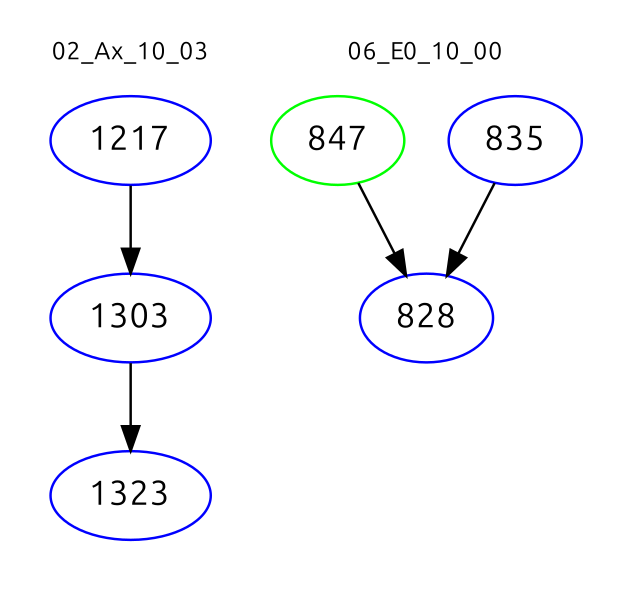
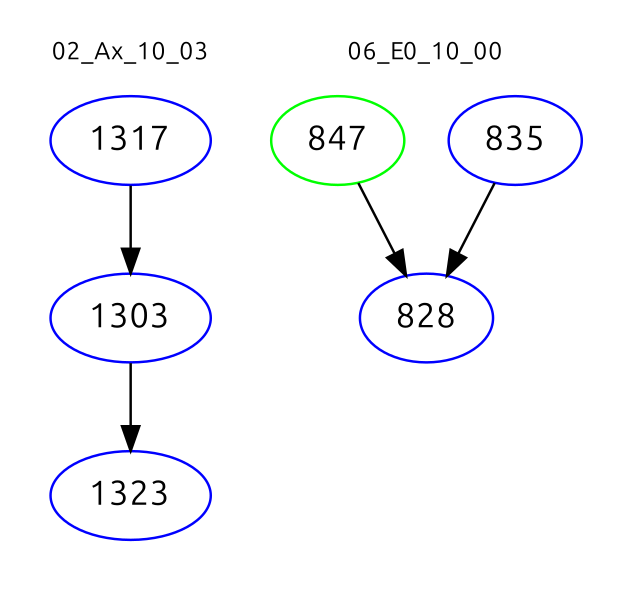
(131, 141) -> (131, 141)
